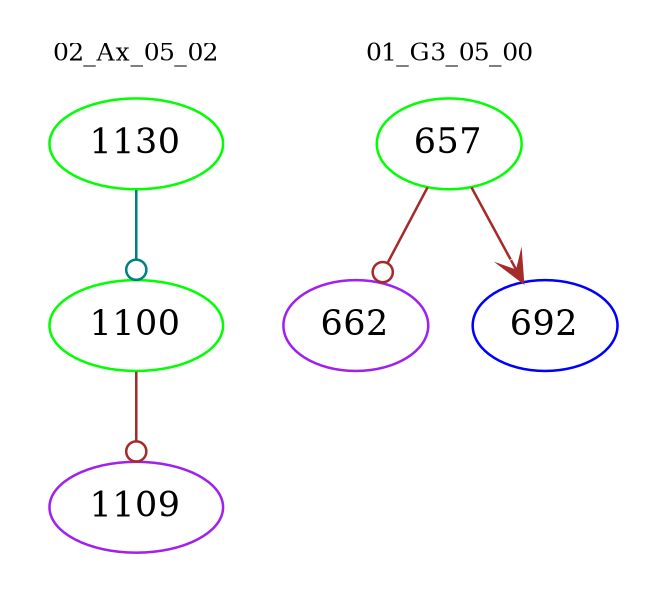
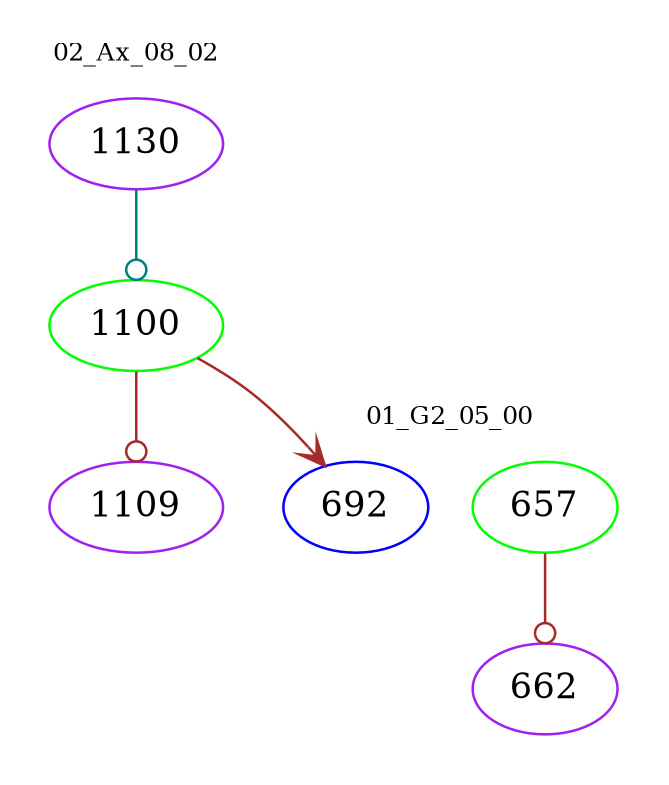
(136, 54) -> (136, 54)
(450, 54) -> (450, 418)
(136, 144) -> (136, 144)
(491, 223) -> (278, 416)
